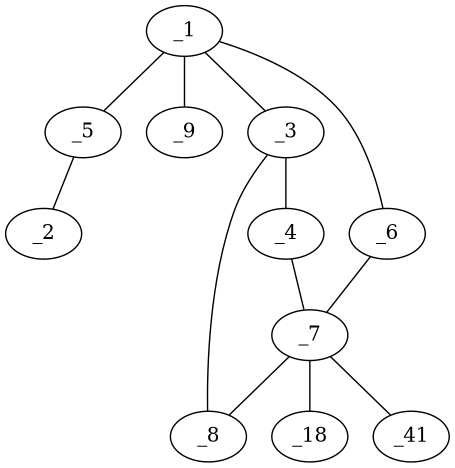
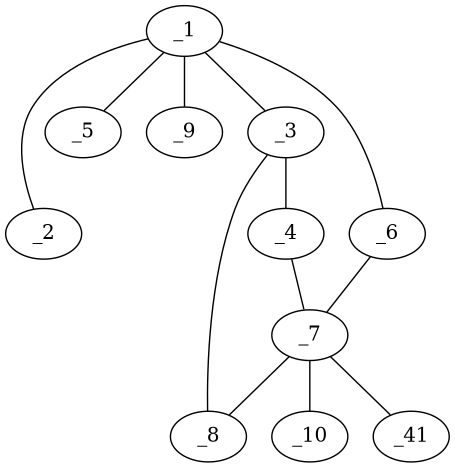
(63, 183) -> (42, 94)
(310, 437) -> (310, 437)
